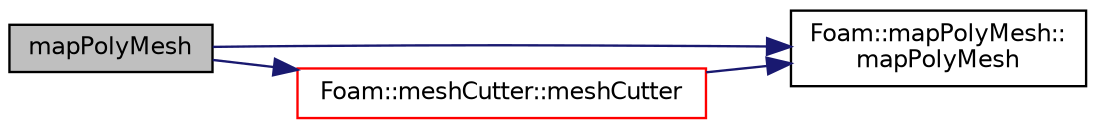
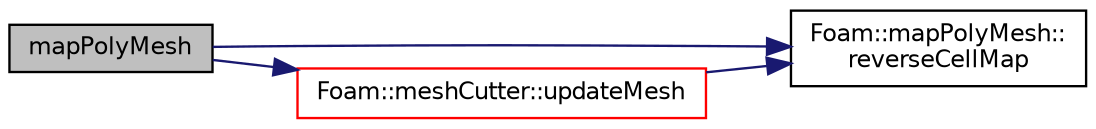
(939, 48) -> (939, 48)
(502, 93) -> (502, 93)
